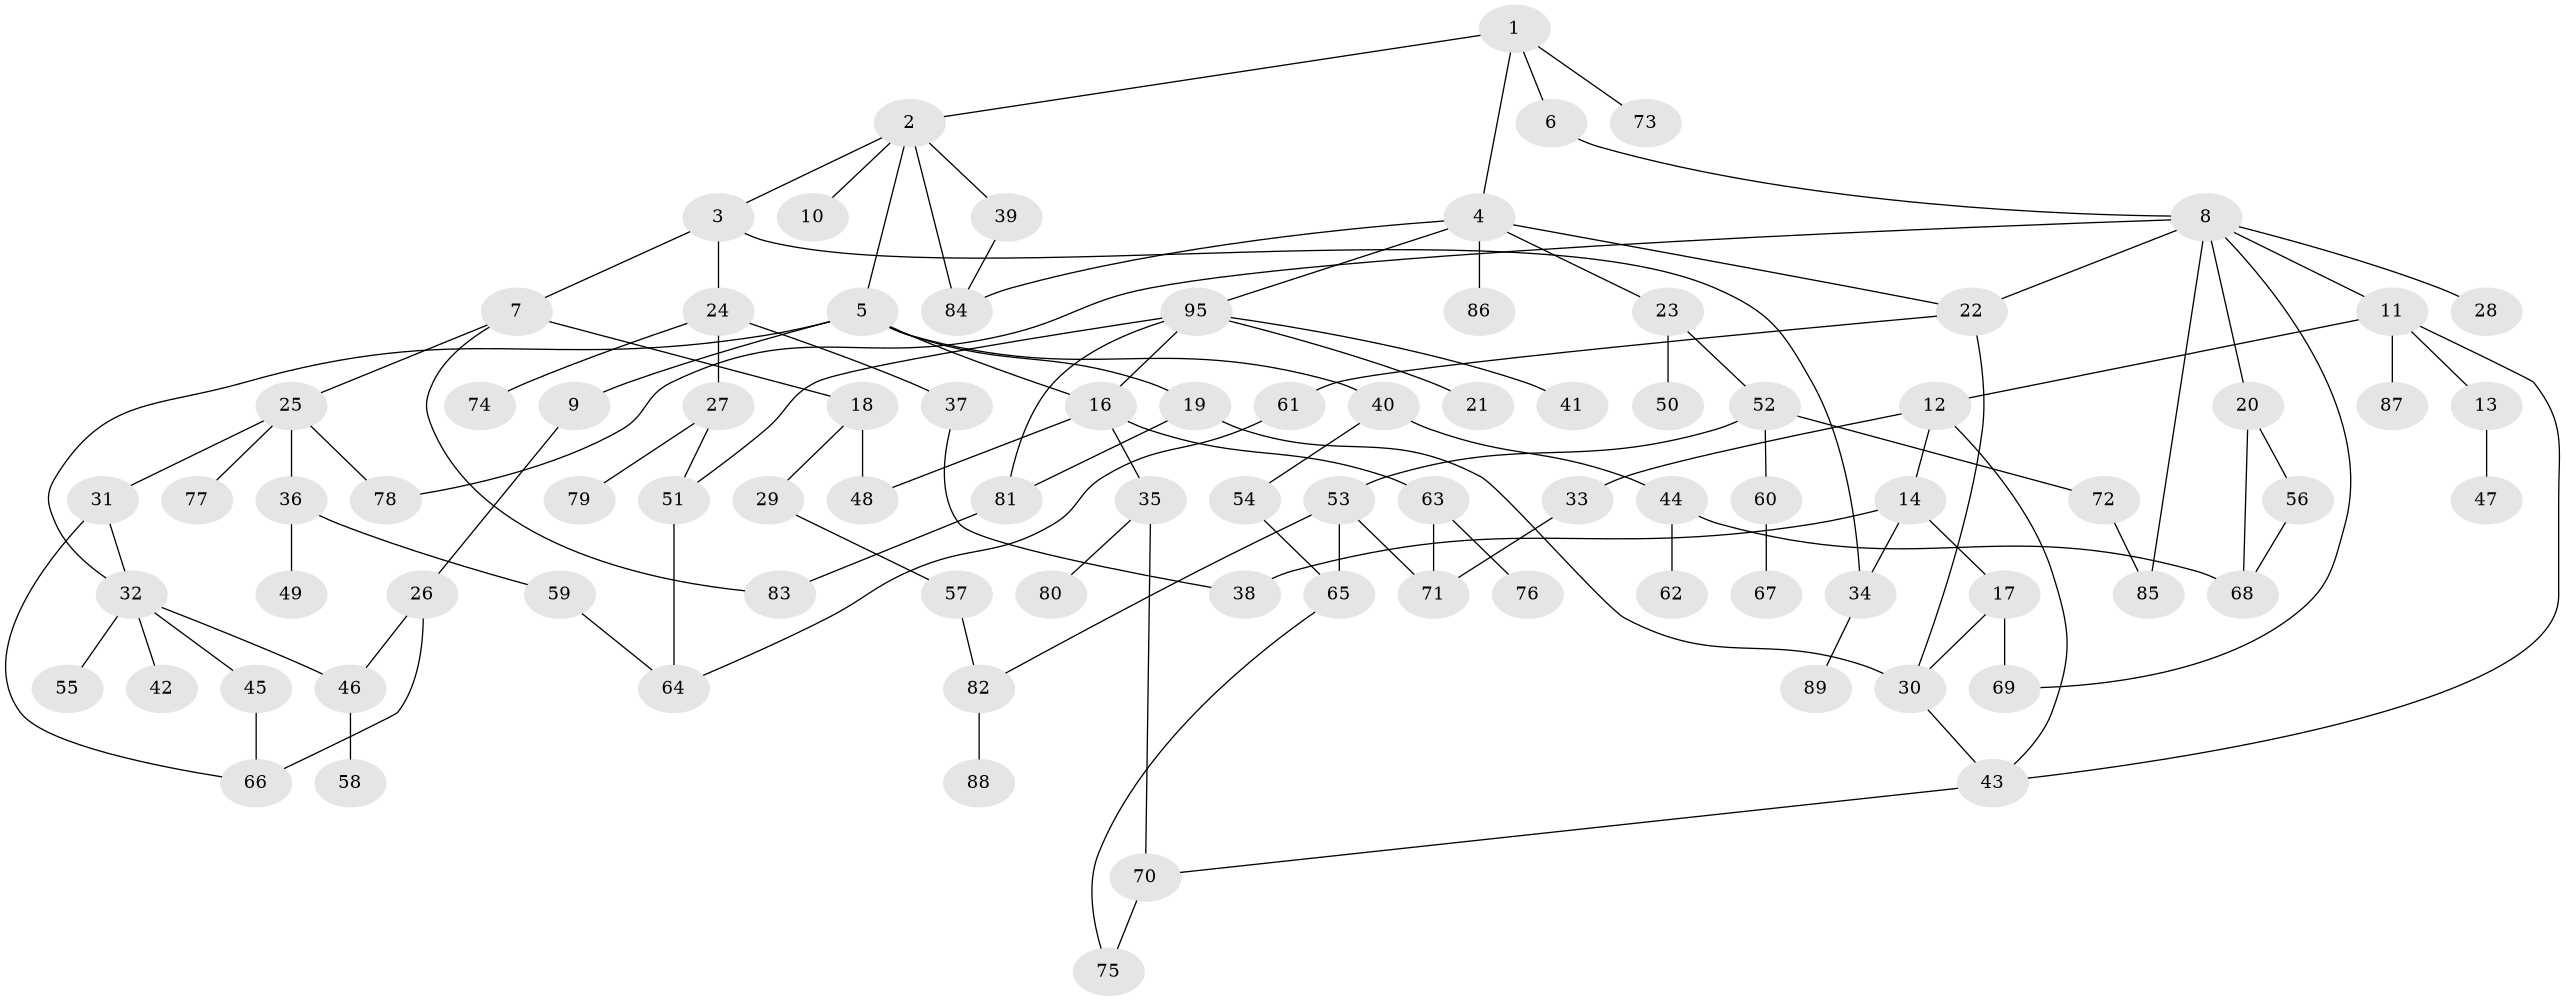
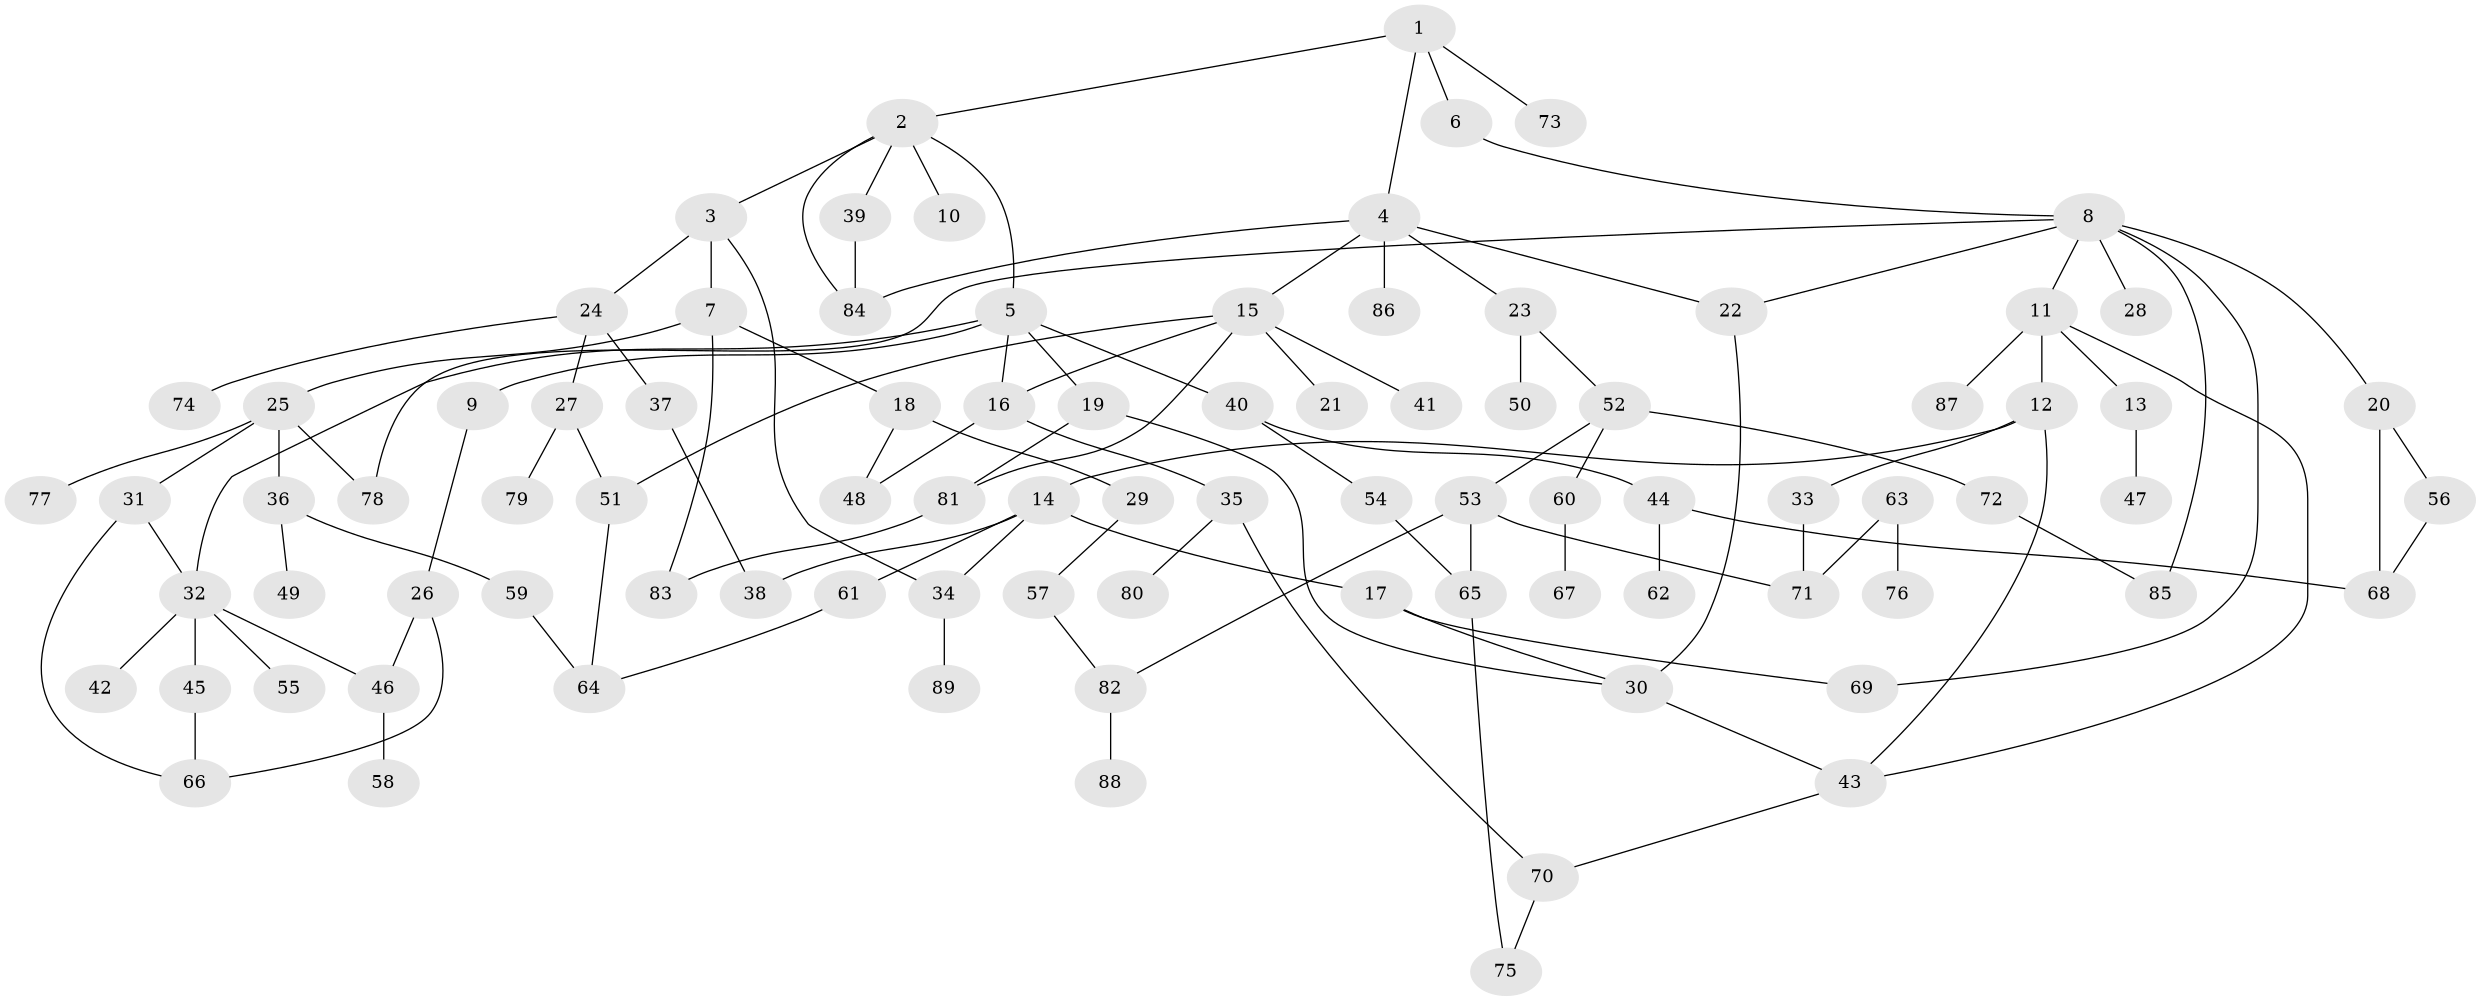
(1197, 312) -> (1248, 312)
(1626, 346) -> (947, 547)
(1267, 453) -> none
